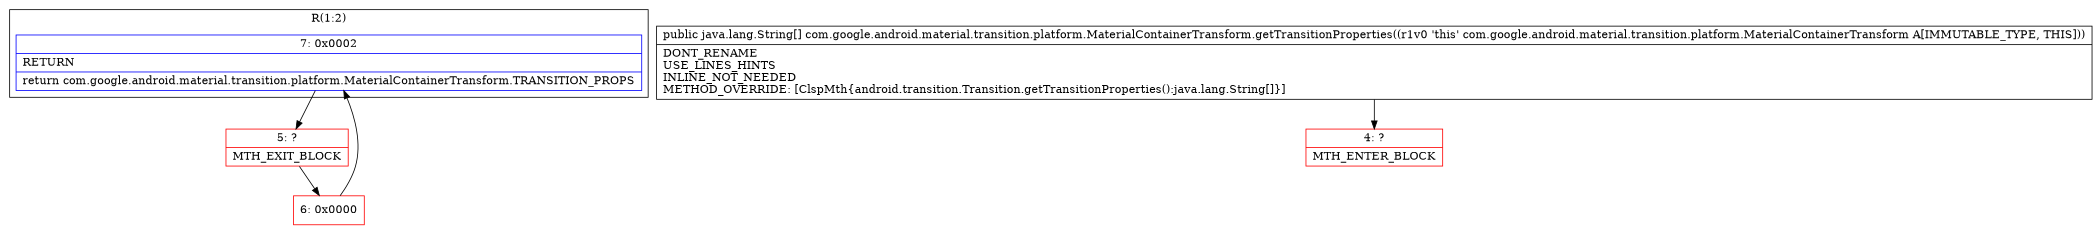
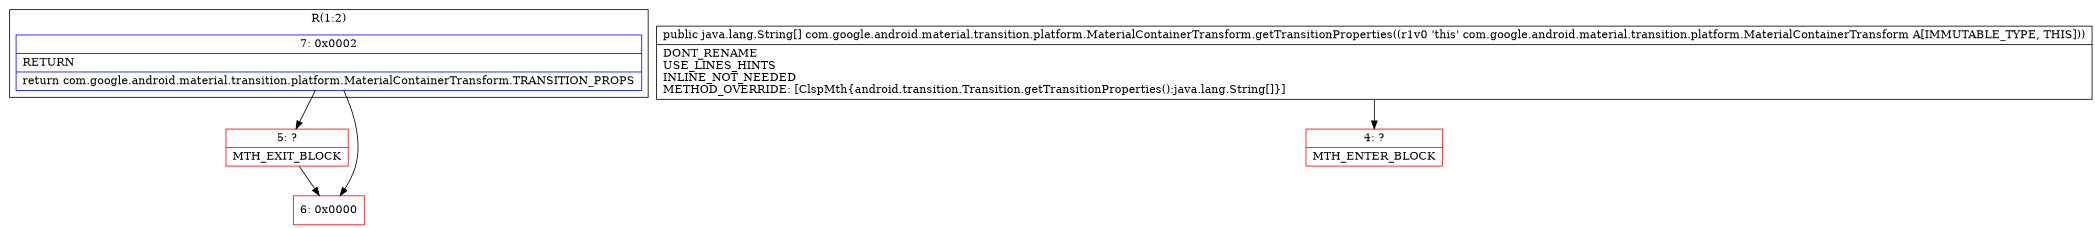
(358, 148) -> (358, 140)
